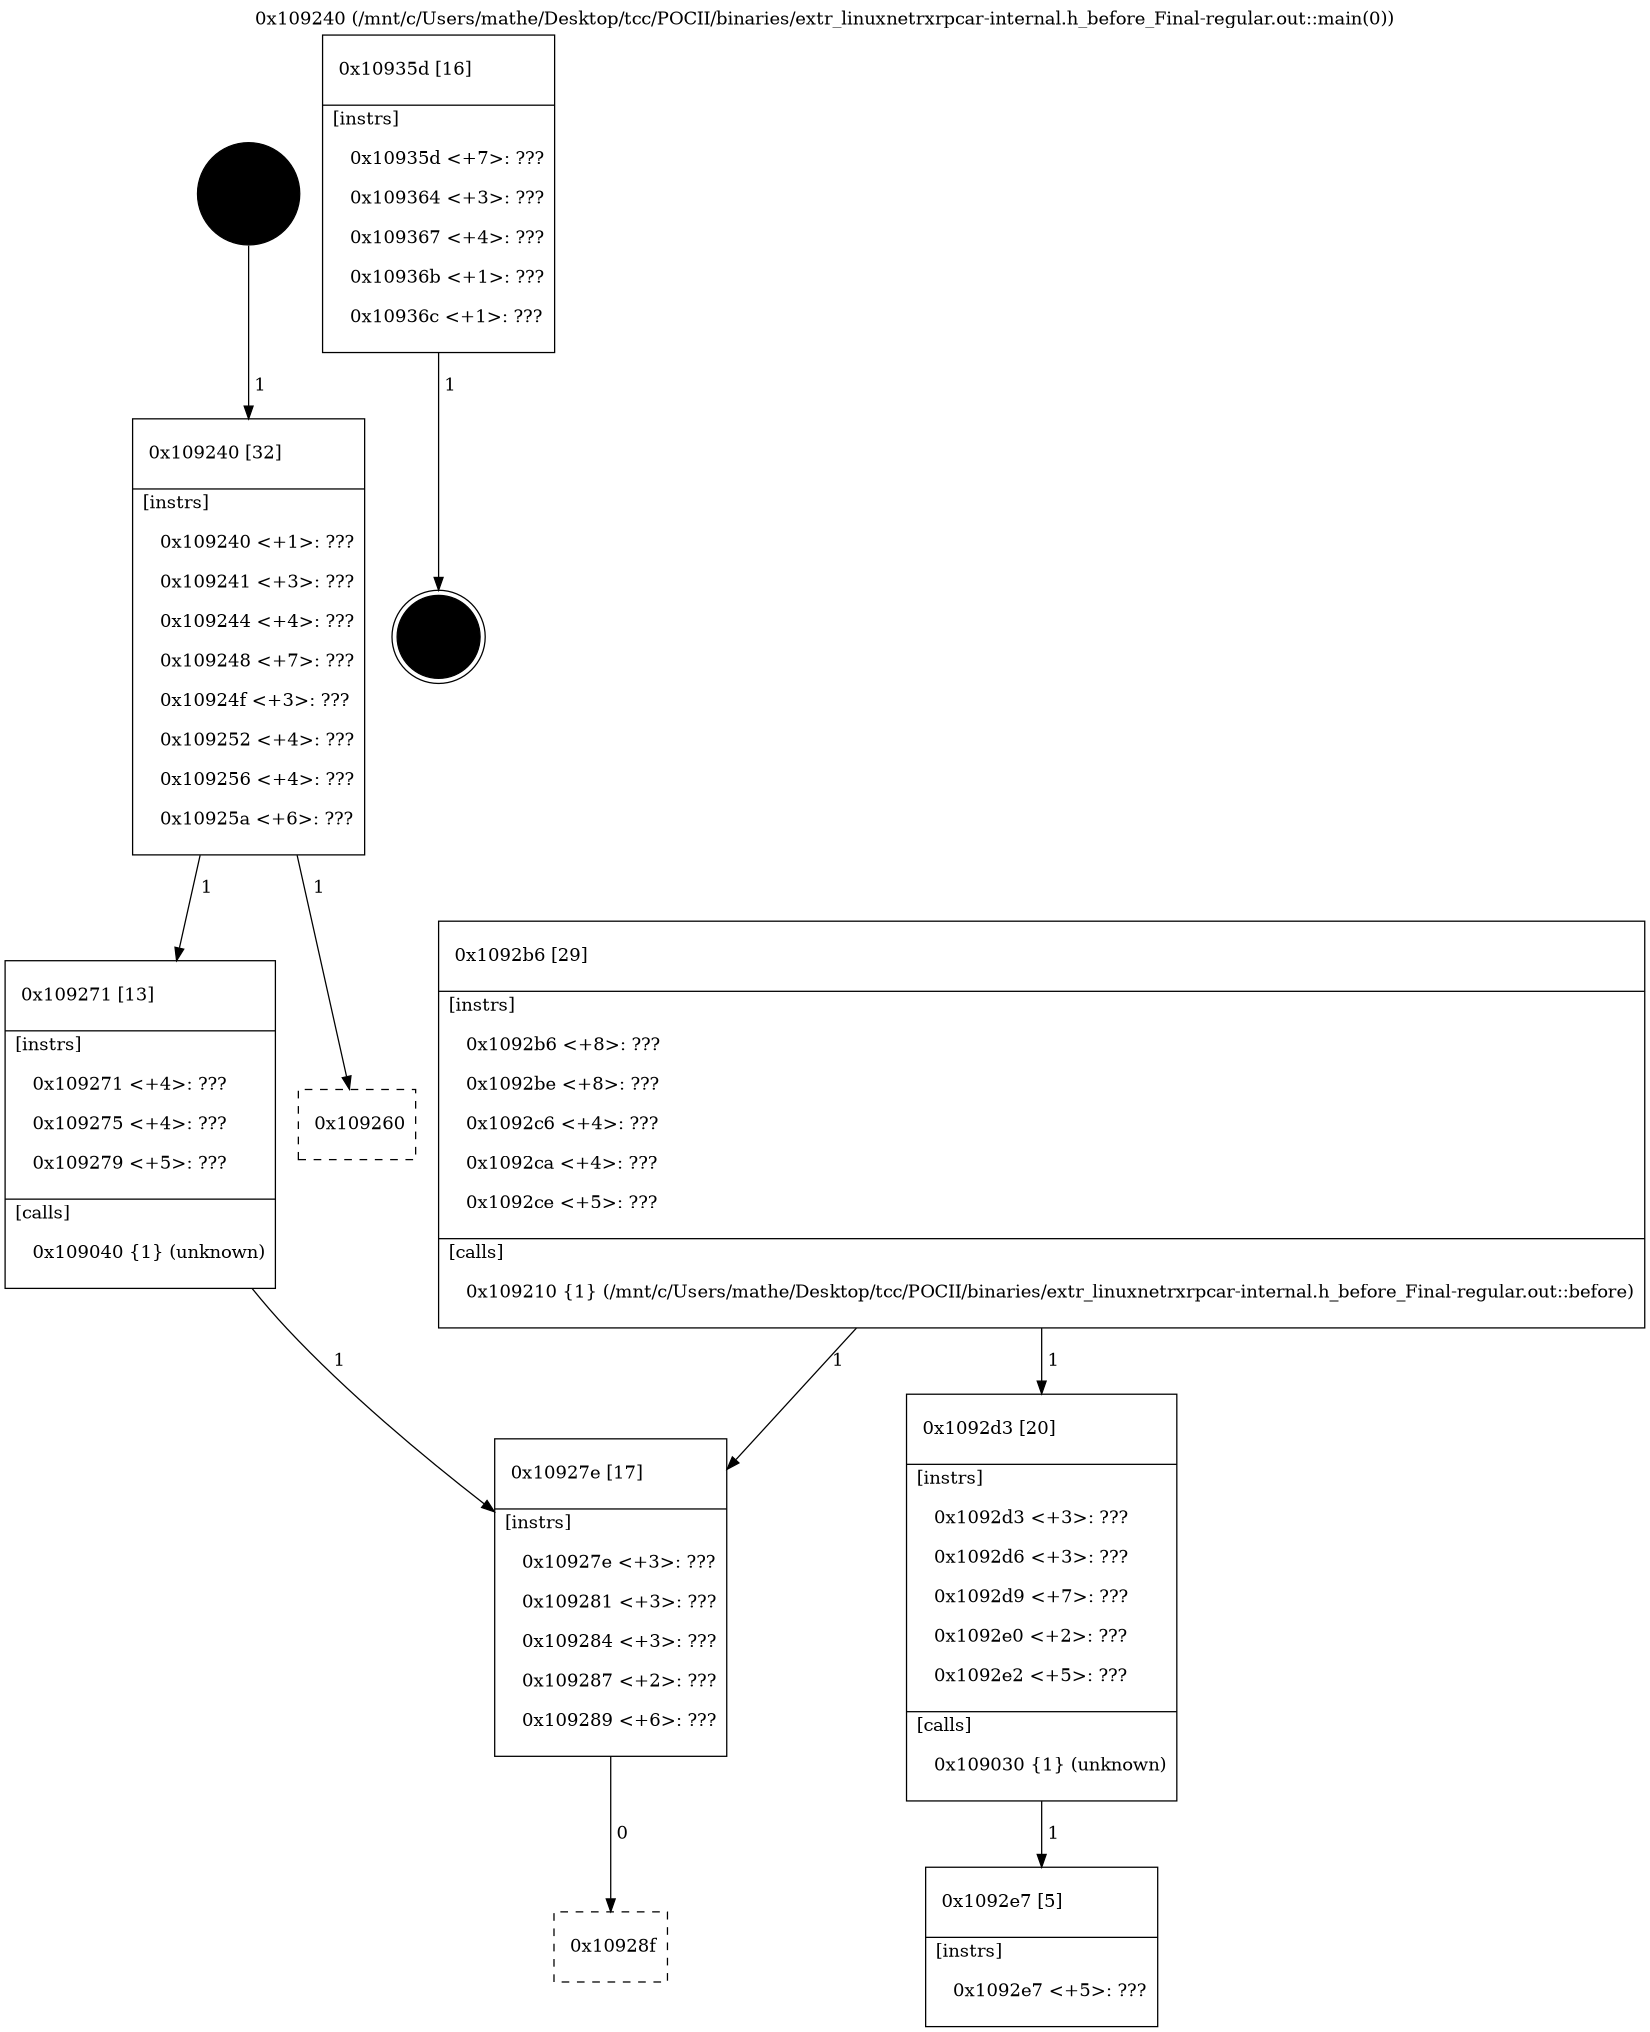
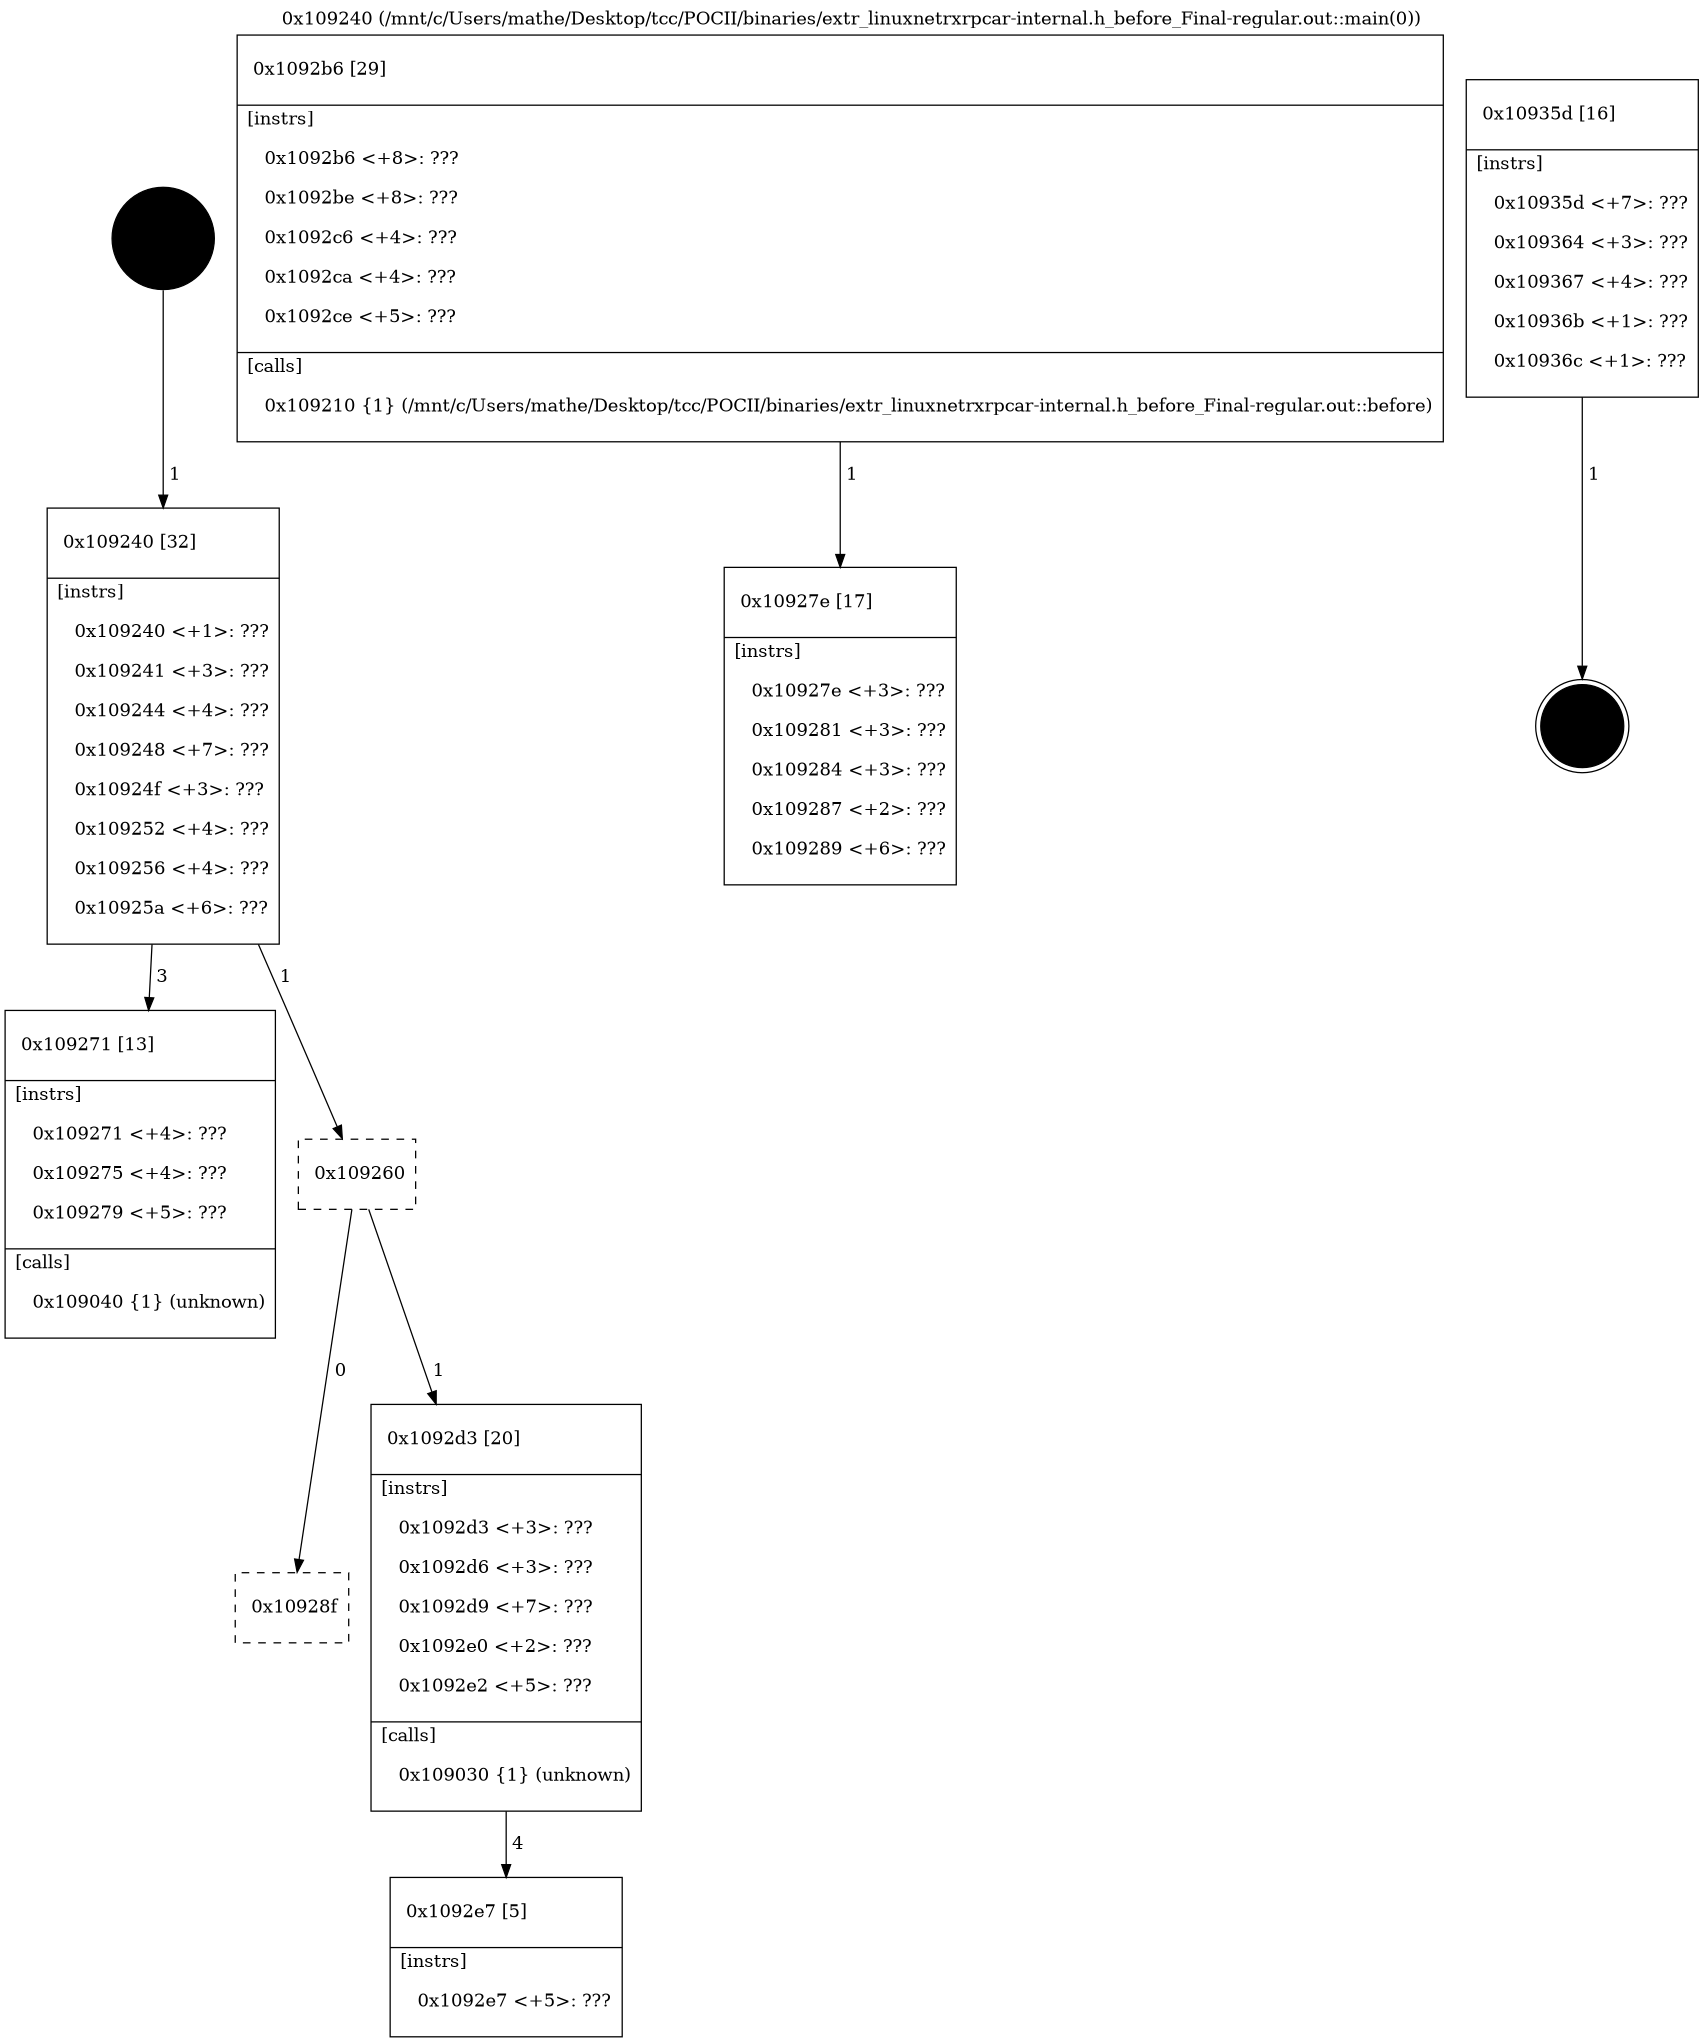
(204, 888) -> (159, 977)
(1042, 1355) -> (400, 1301)
(362, 1402) -> none
(611, 1828) -> (325, 1384)
(1051, 1834) -> (515, 1844)
